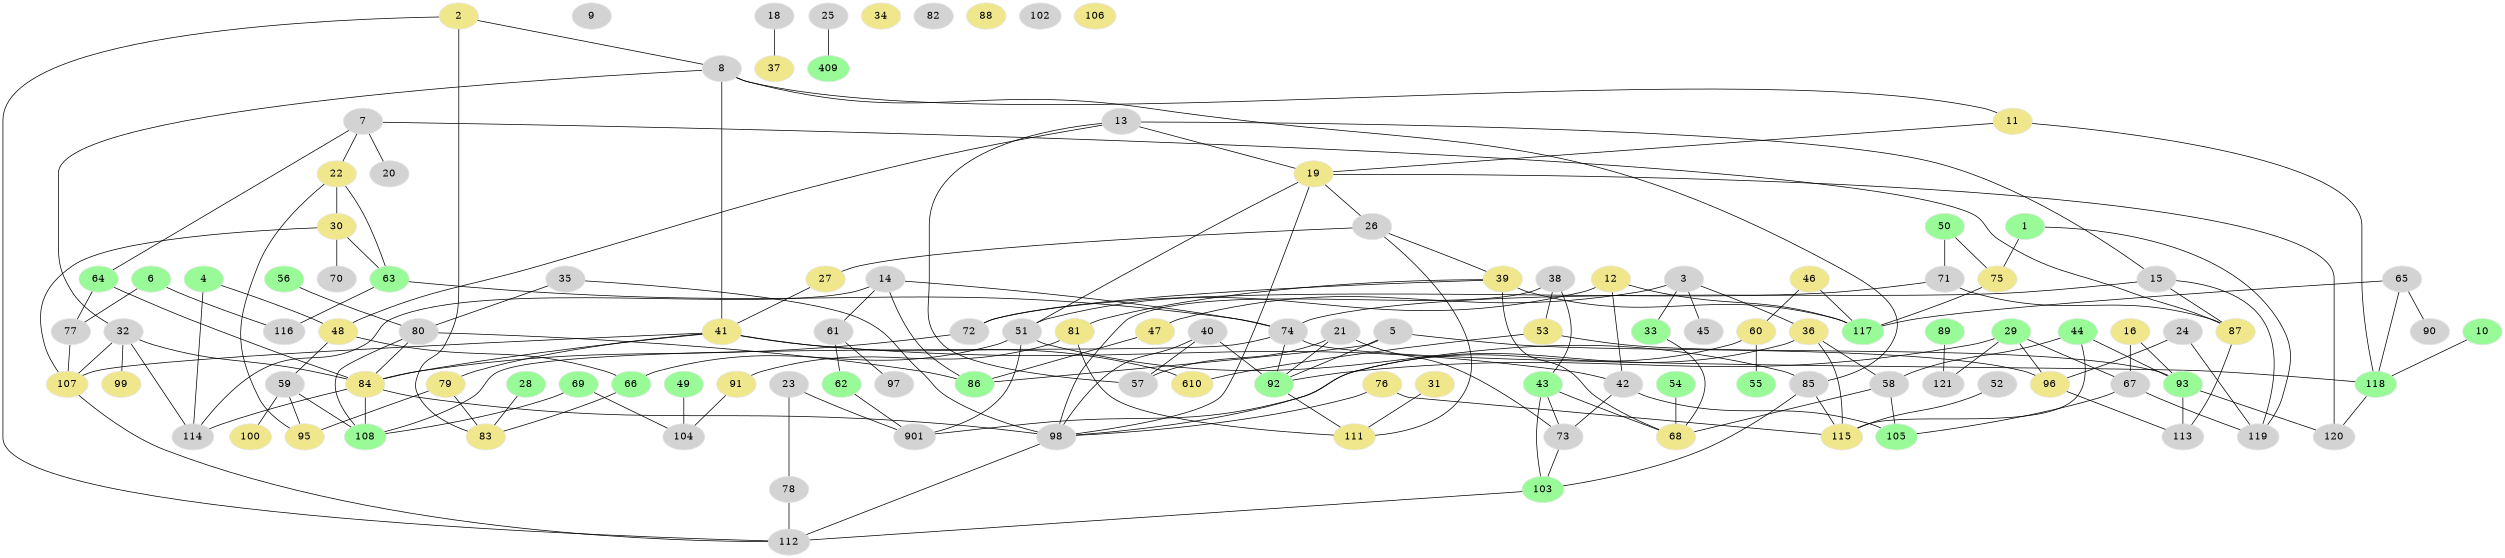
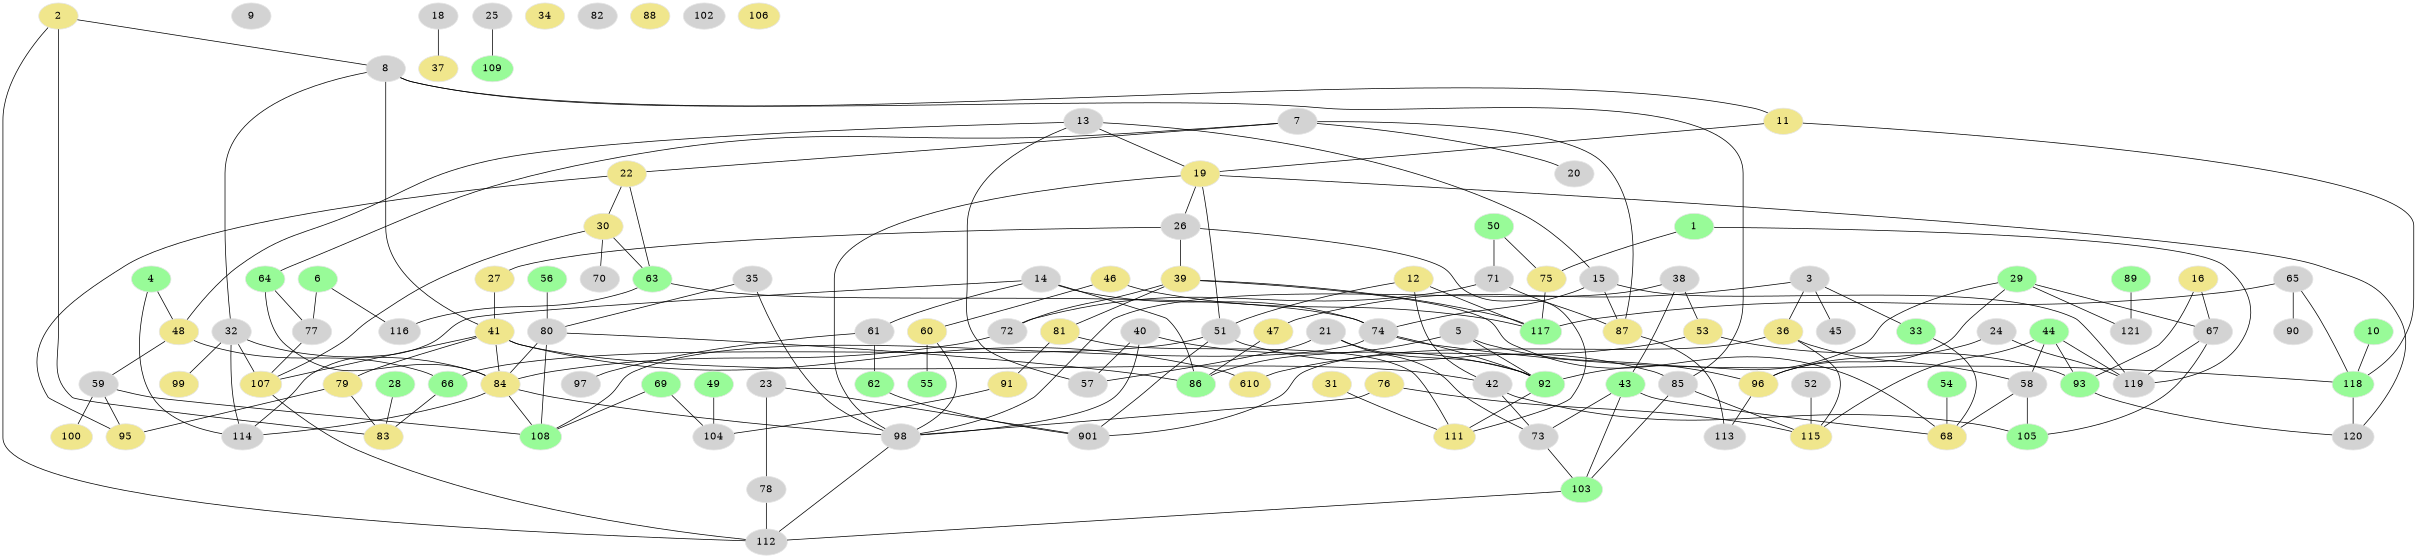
(828, 69) -> (492, 69)
none -> (2091, 358)
(2183, 413) -> none
